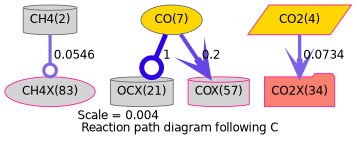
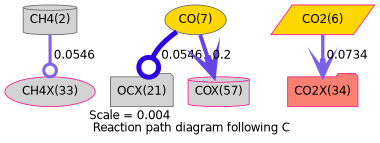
(300, 20) -> (323, 20)
(165, 56) -> (180, 56)
(50, 92) -> (50, 92)
(142, 92) -> (142, 92)
